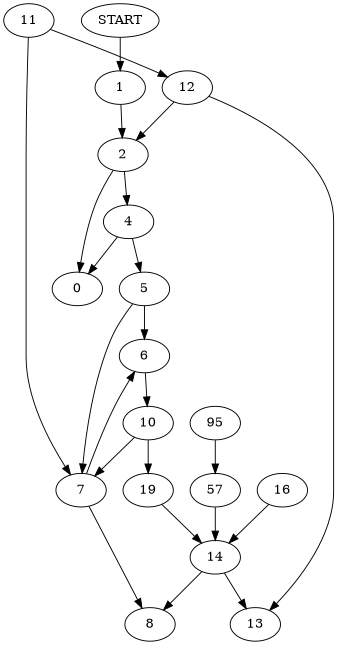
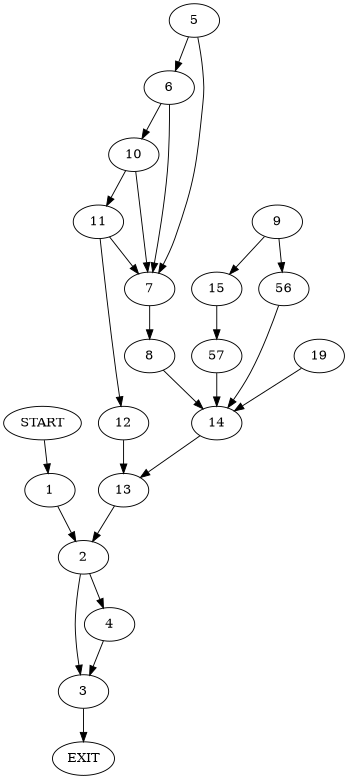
(158, 118) -> (106, 520)
none -> (277, 222)
(135, 251) -> none
(77, 289) -> (83, 692)
(215, 423) -> (217, 289)
(106, 426) -> (166, 184)
(148, 452) -> (118, 184)
(282, 490) -> (284, 289)
(186, 587) -> (180, 386)
none -> (83, 759)
